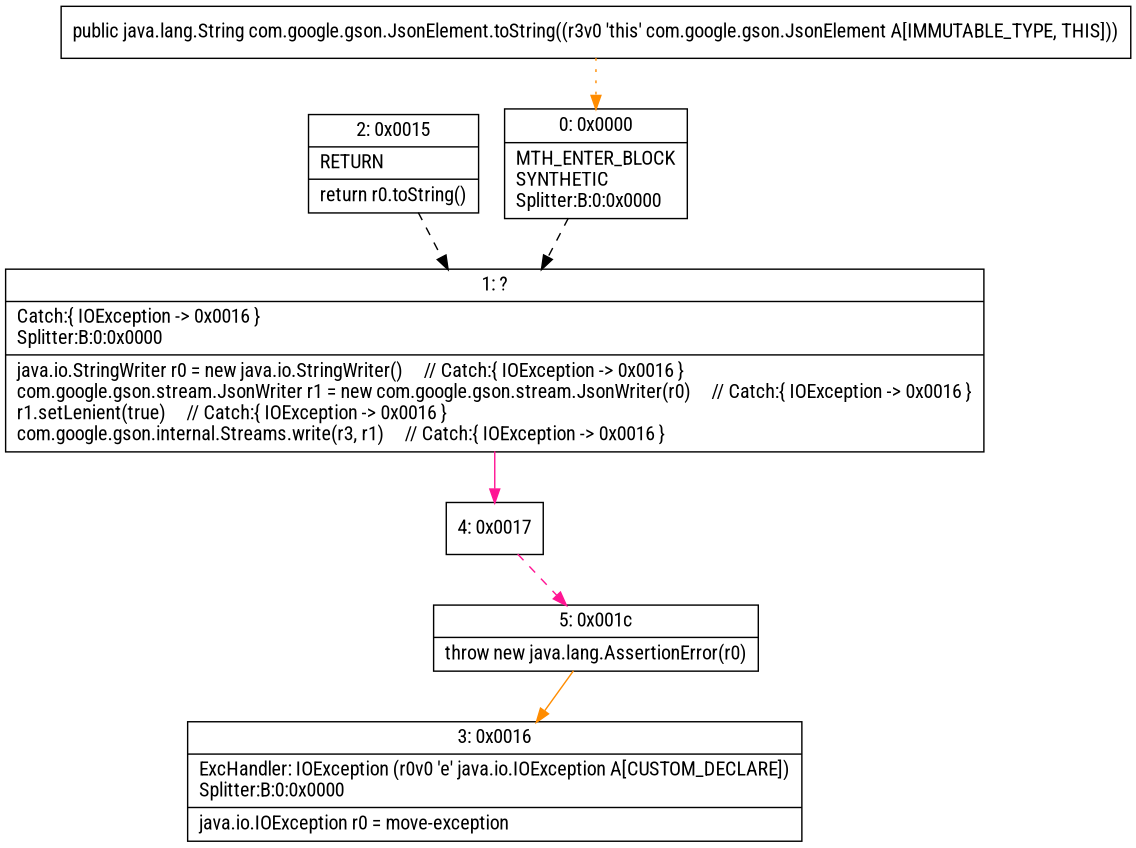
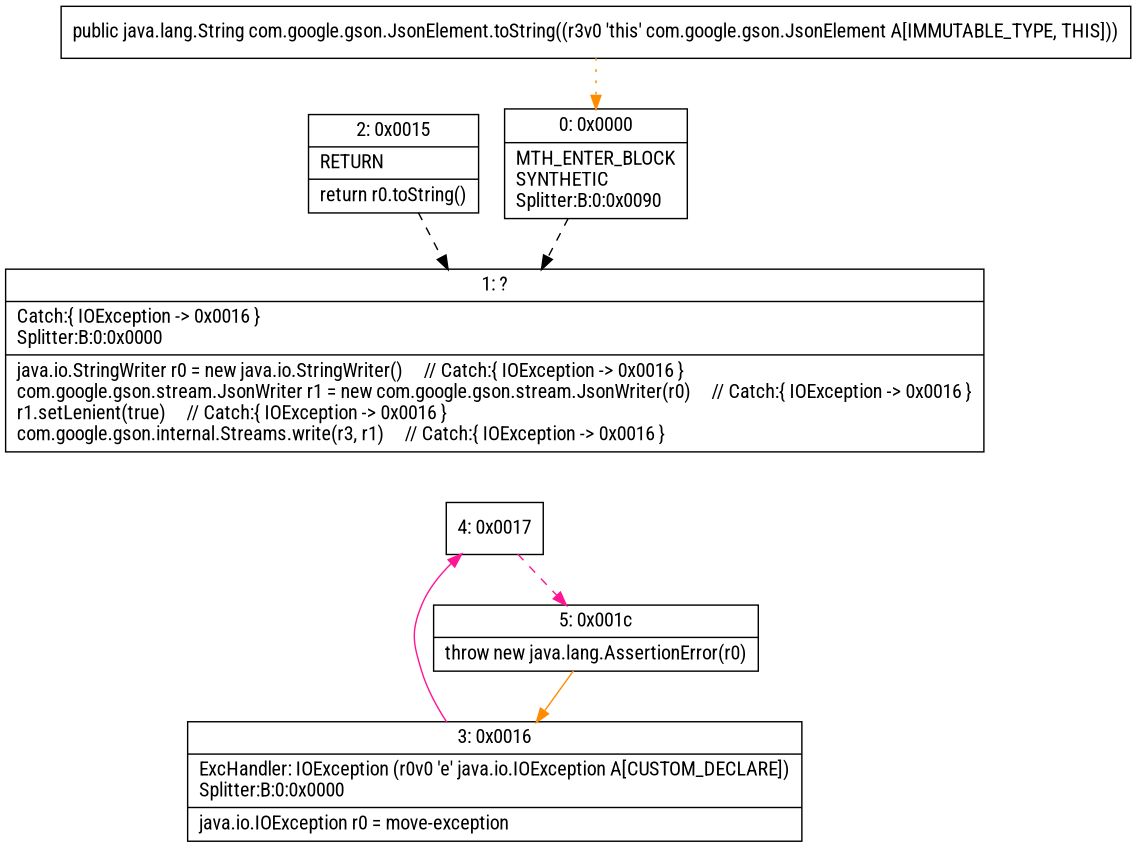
(589, 201) -> (589, 201)
(495, 470) -> (415, 641)
